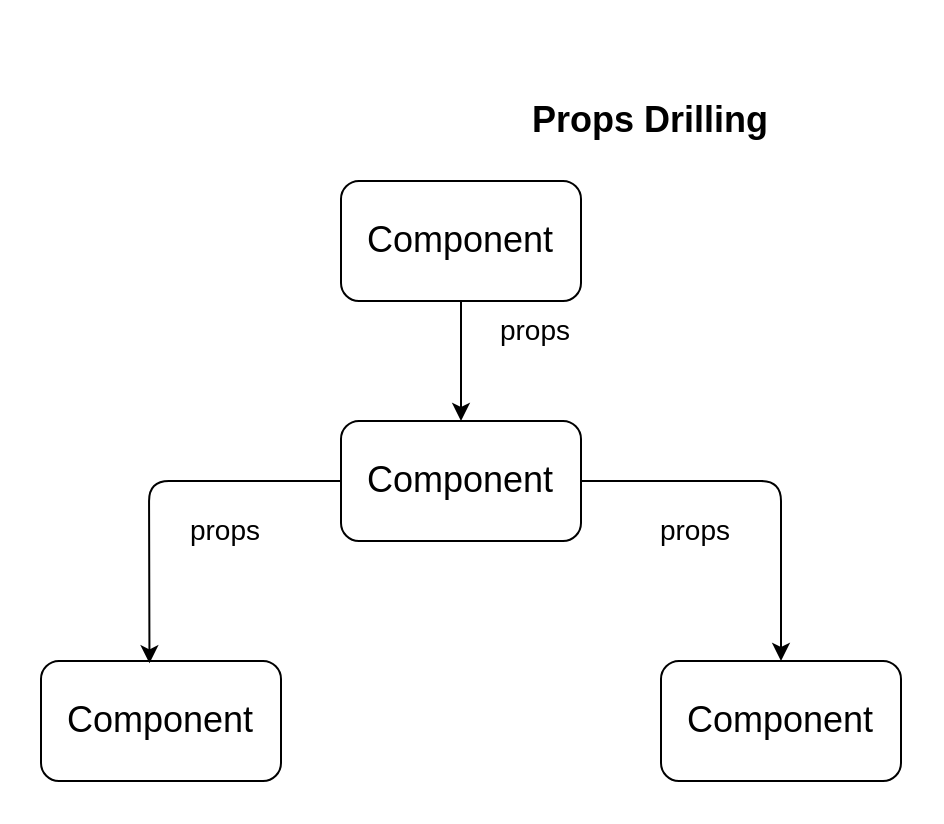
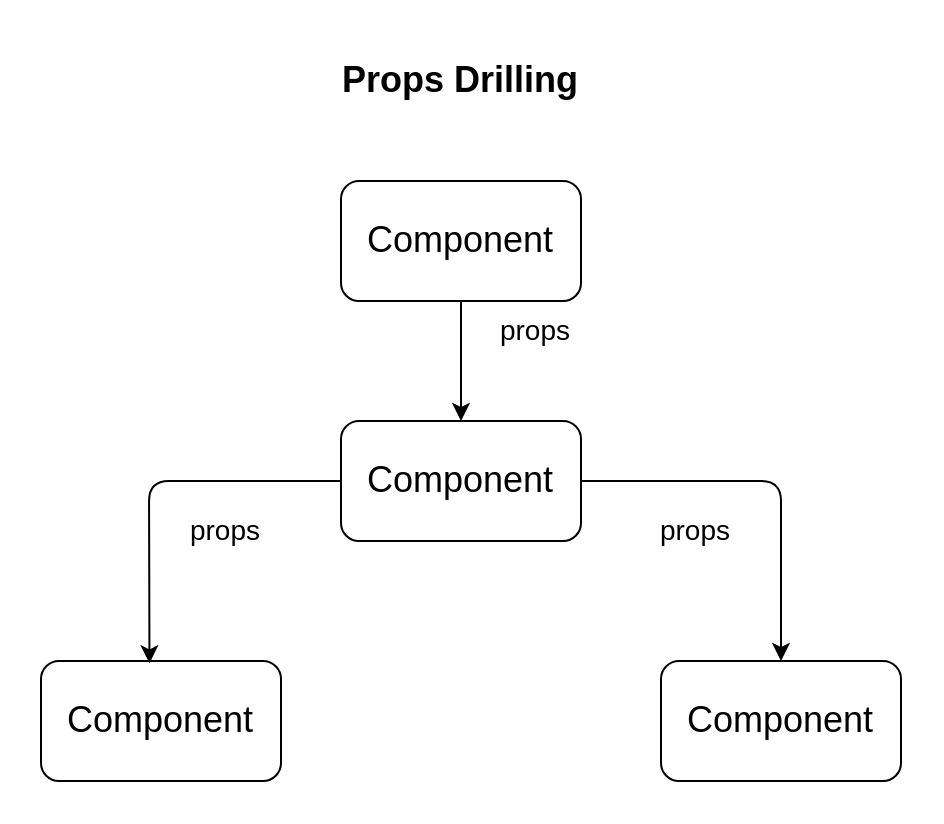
(651, 121) -> (461, 81)
